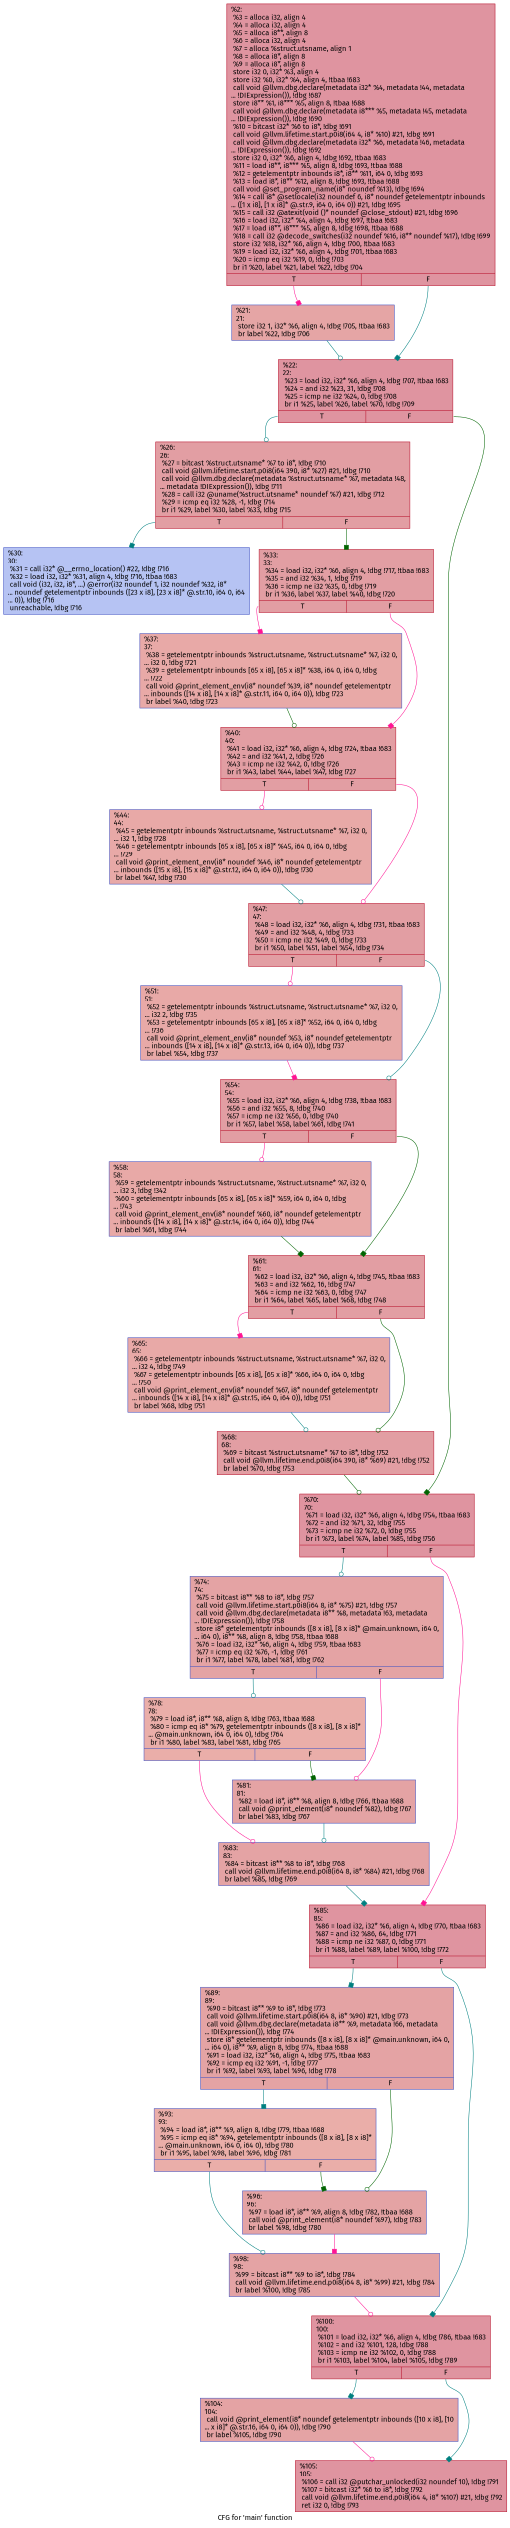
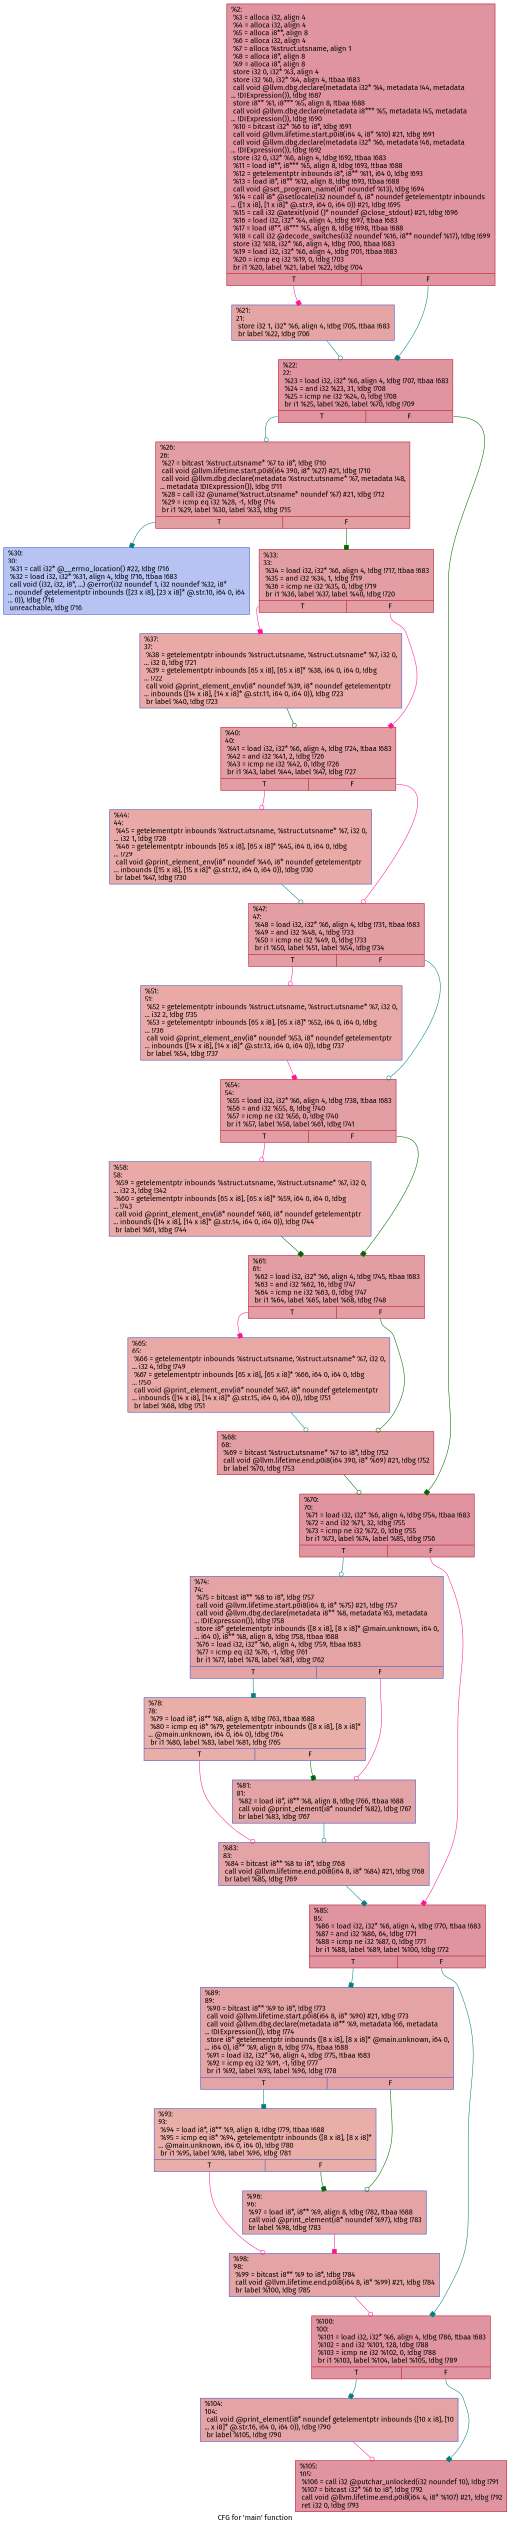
(253, 1686) -> (253, 1685)
(223, 2219) -> (223, 2219)
(284, 2228) -> (284, 2228)
